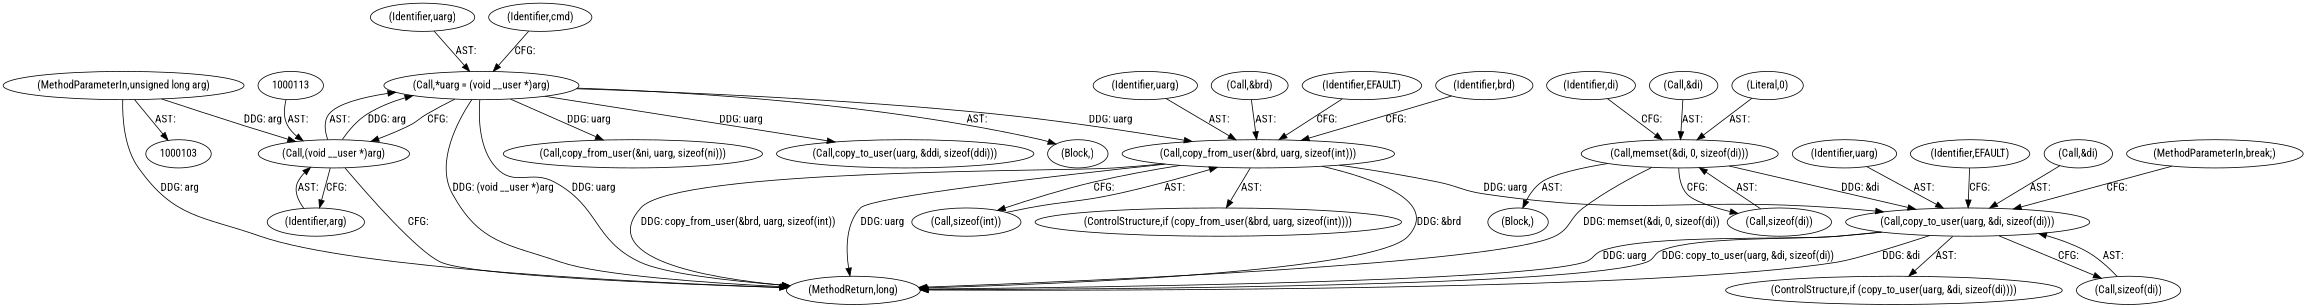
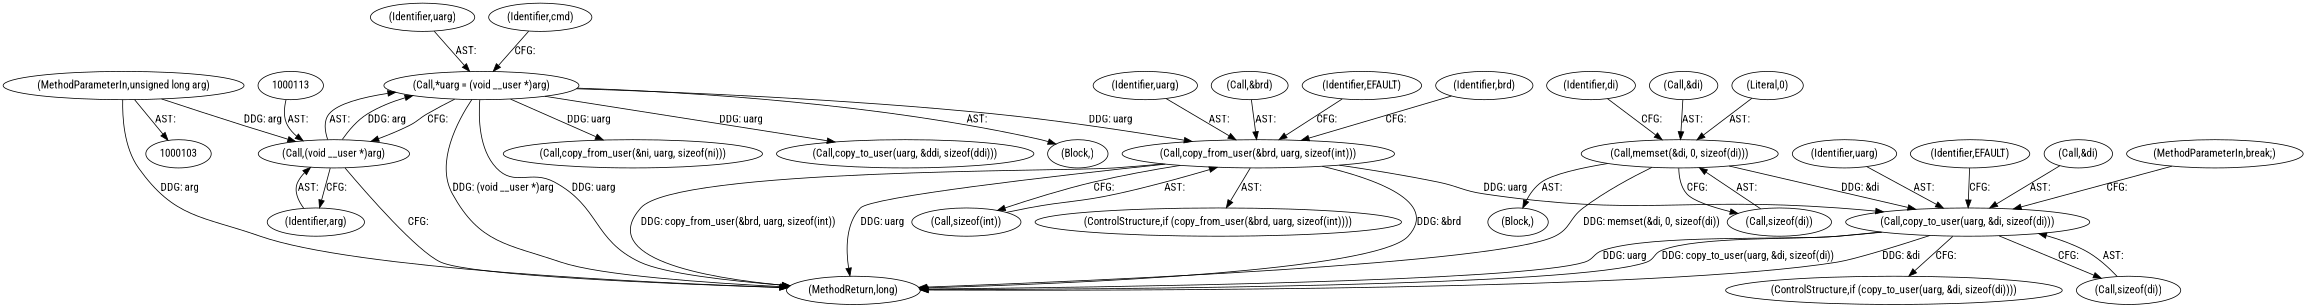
(1947, 256) -> (1947, 256)
